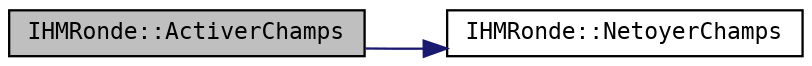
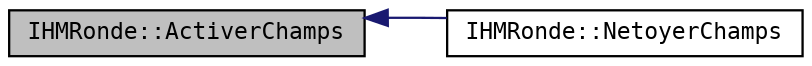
(394, 49) -> (417, 18)
